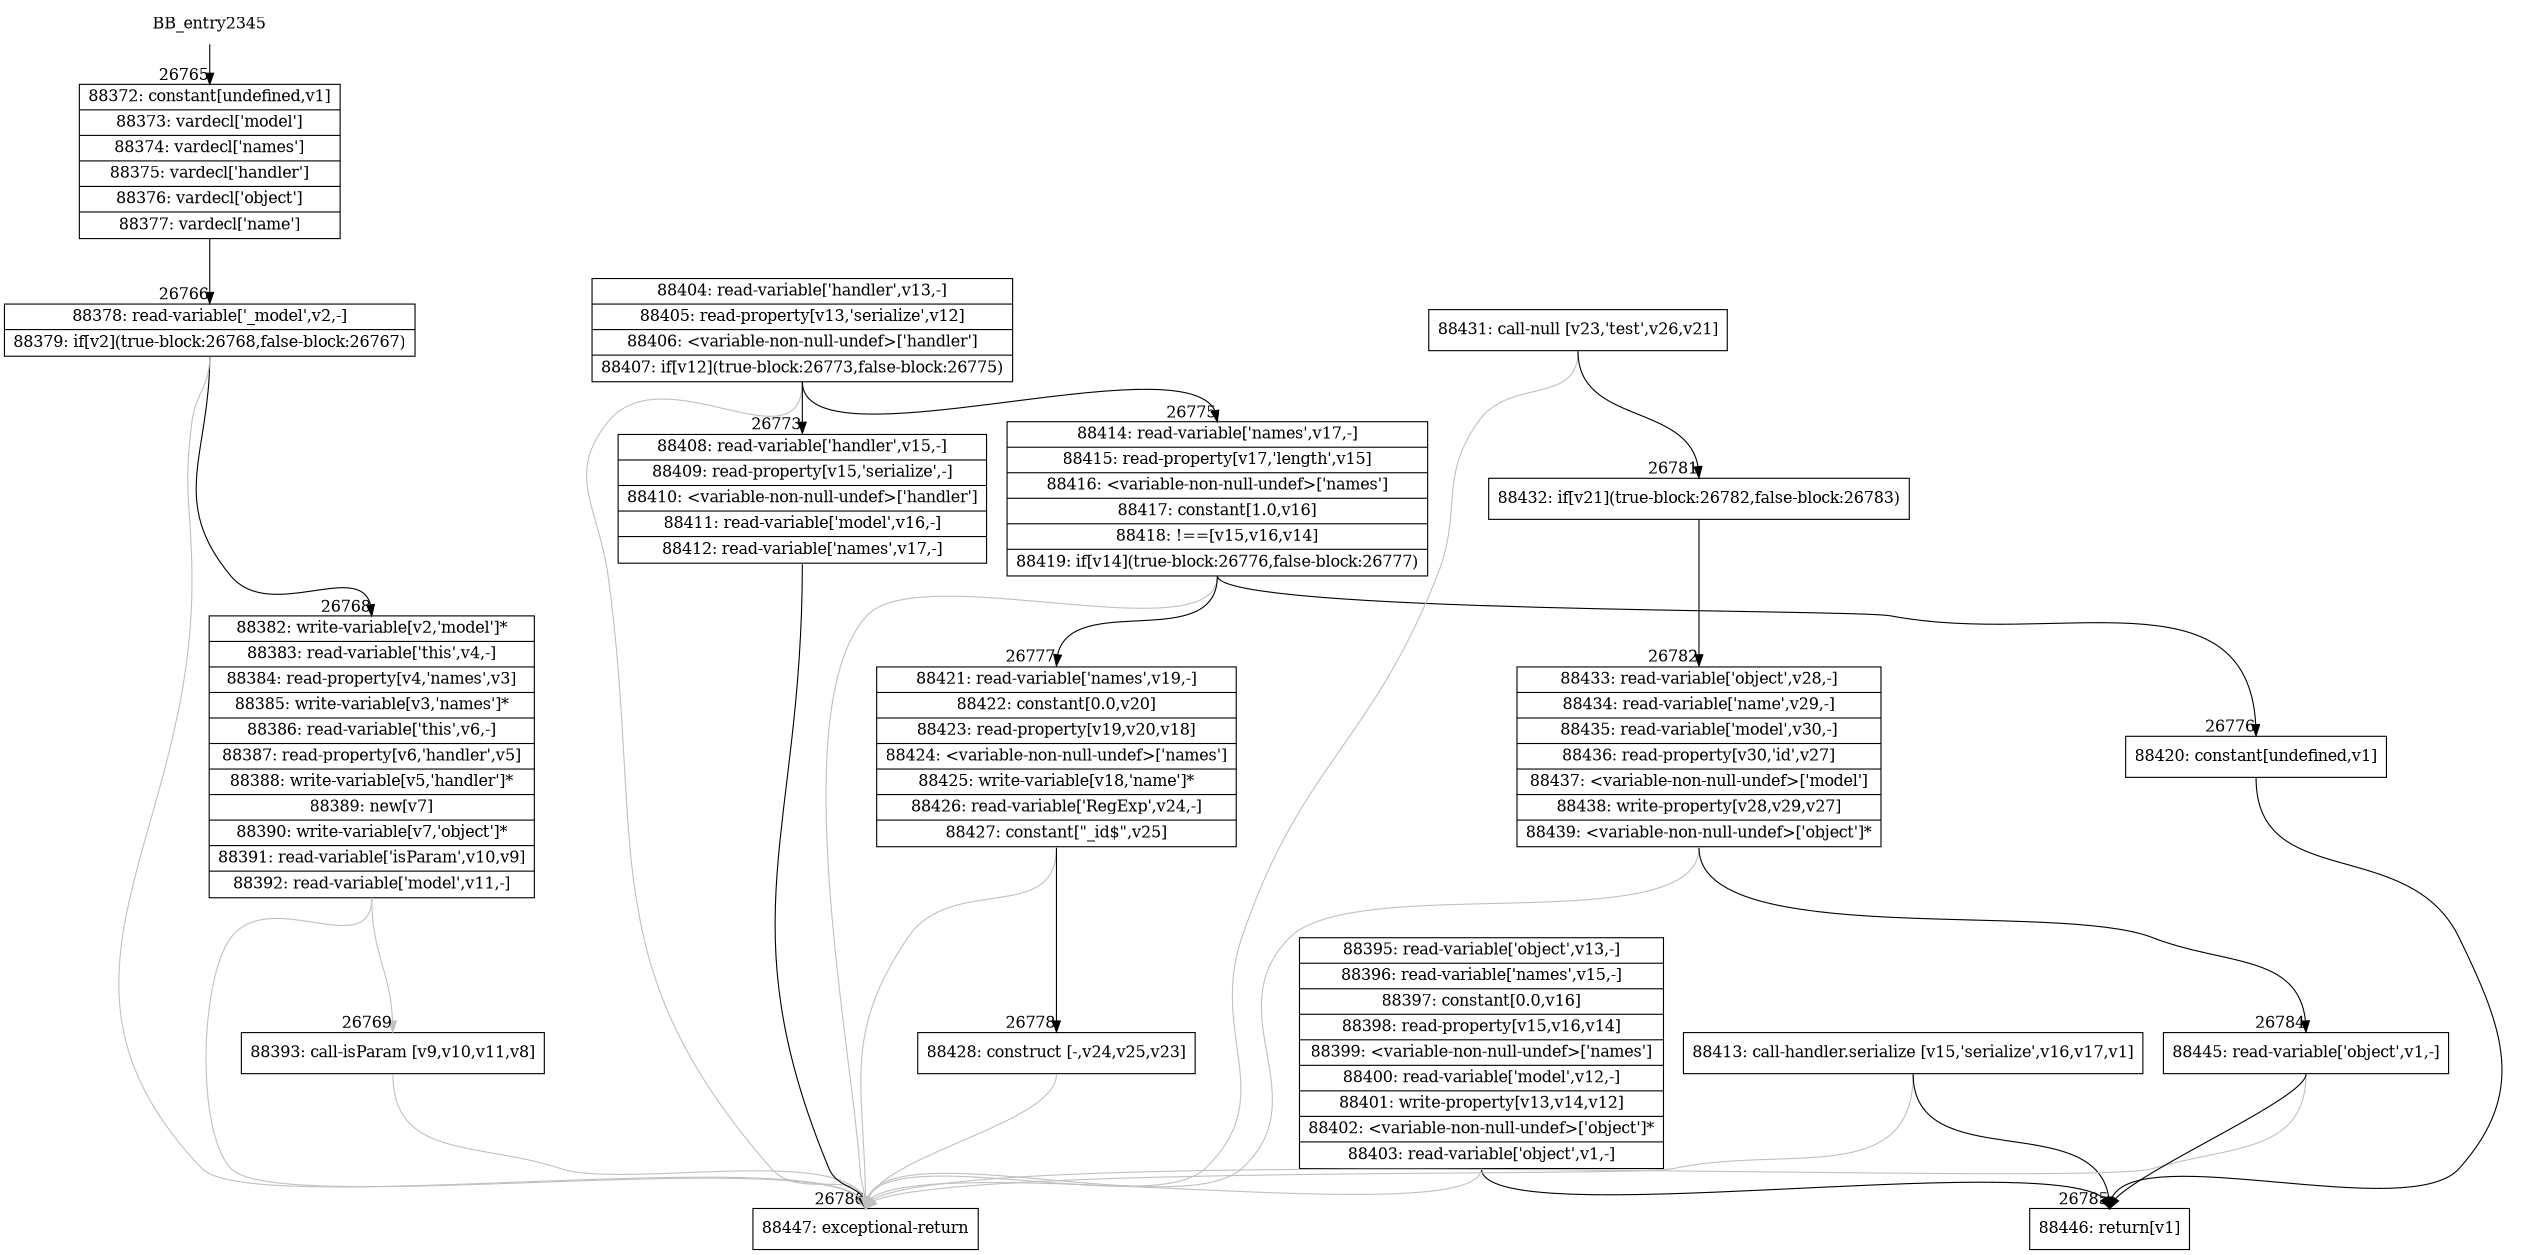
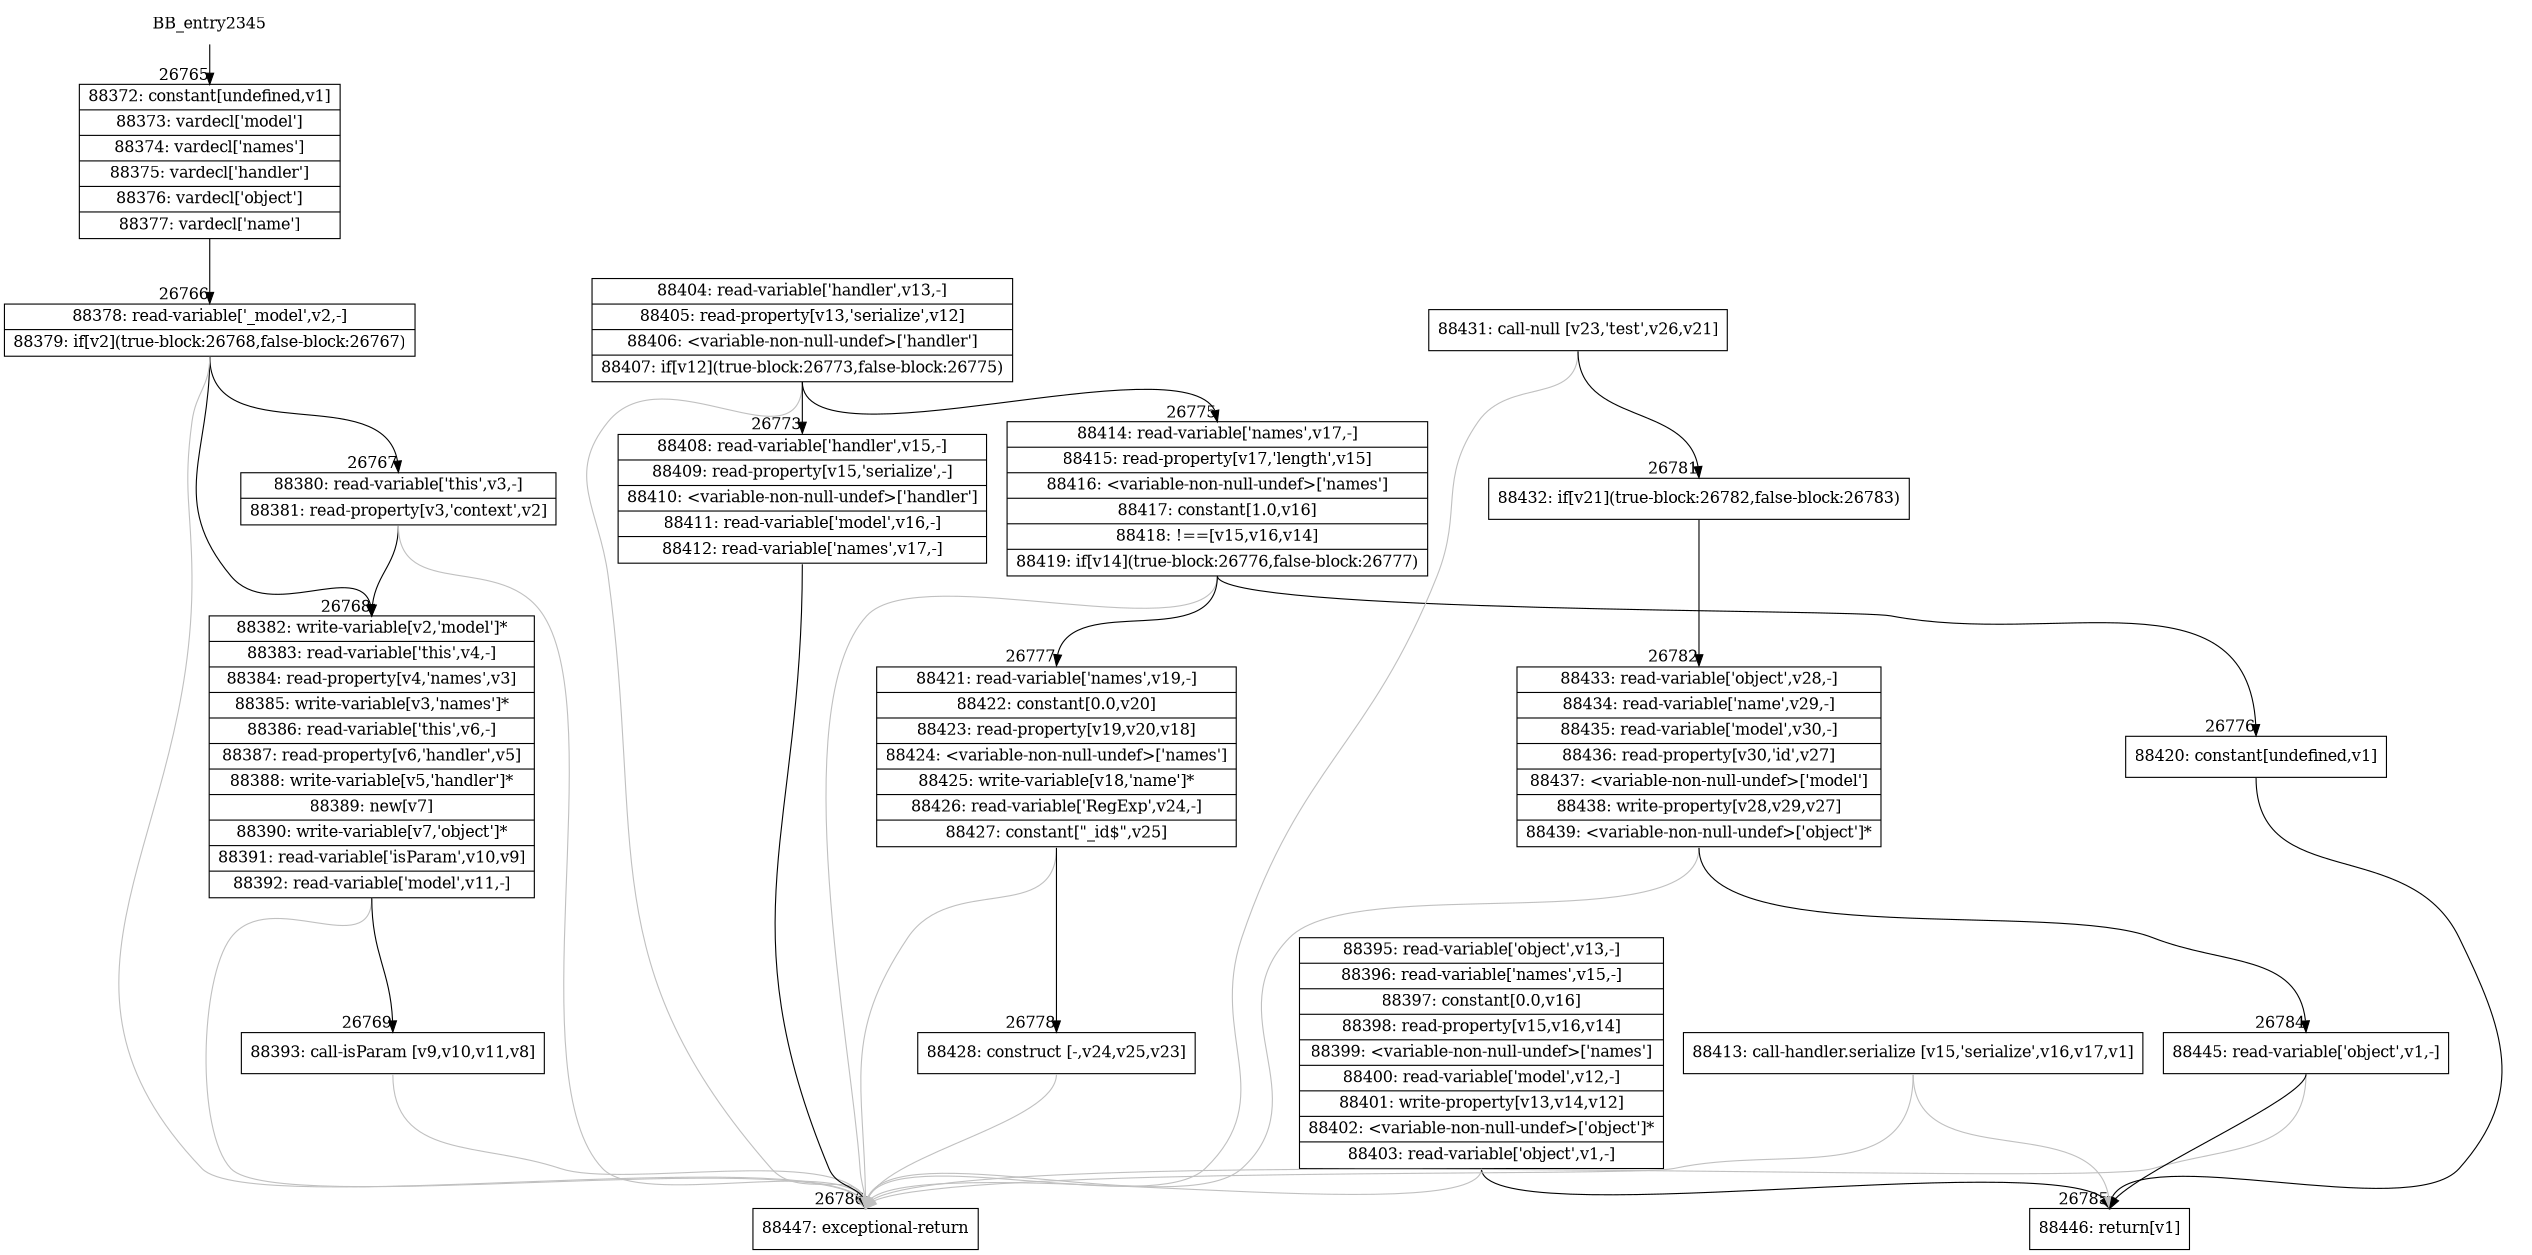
none -> (398, 499)
(381, 960) -> (381, 960)
(2006, 1141) -> (2006, 1141)
